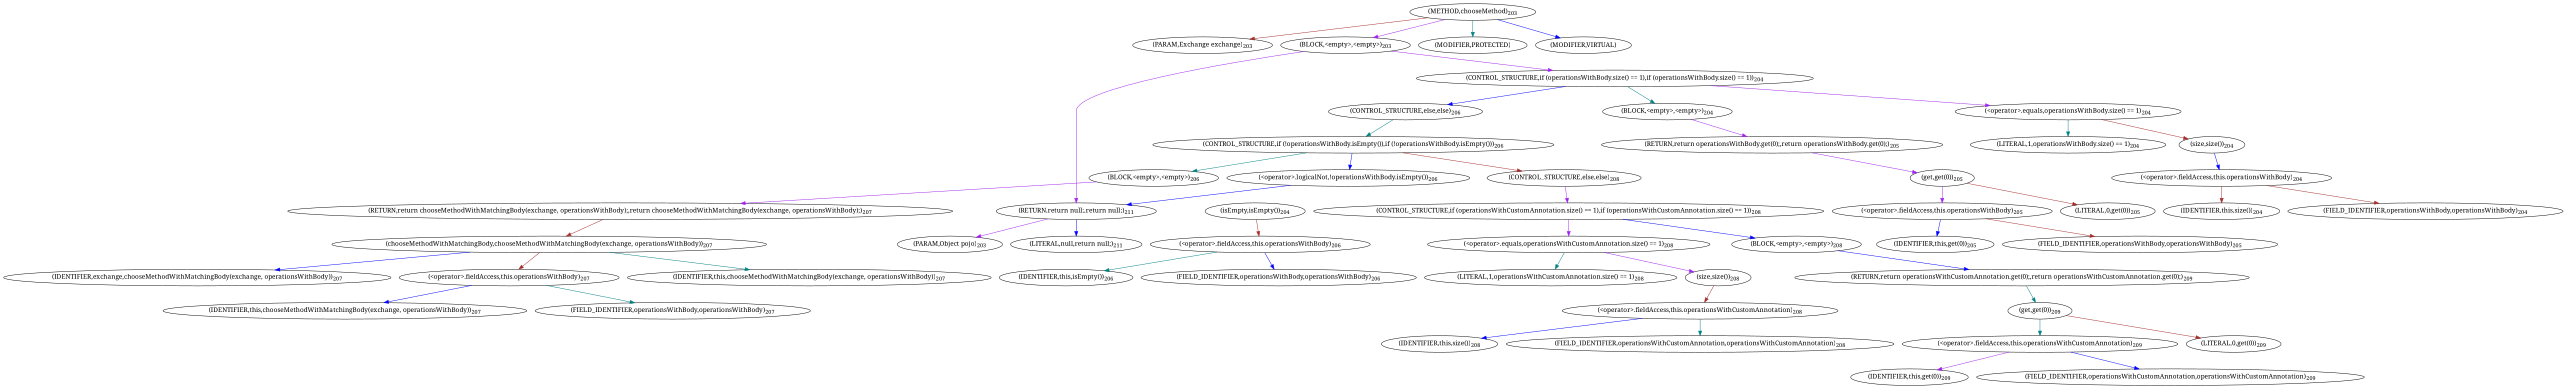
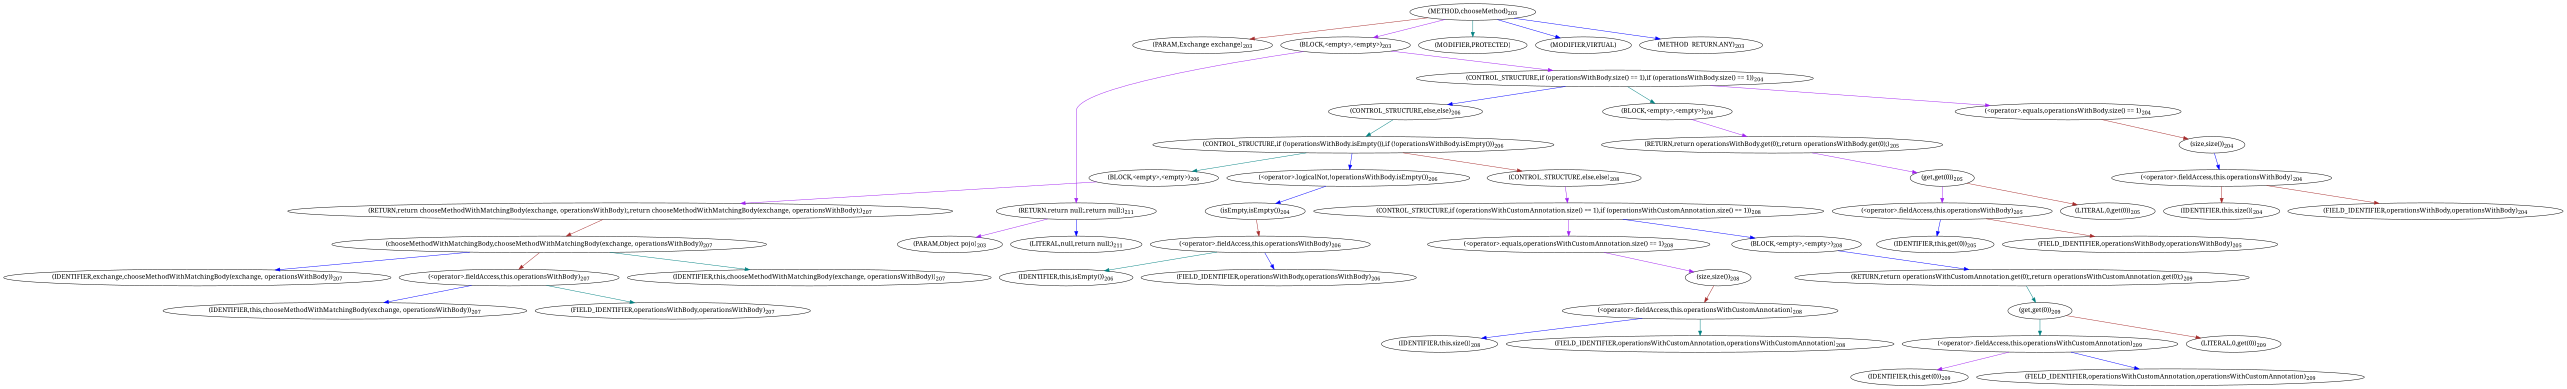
none -> (1701, 45)
(2068, 145) -> none
(1211, 195) -> (1303, 194)
(1551, 278) -> none
